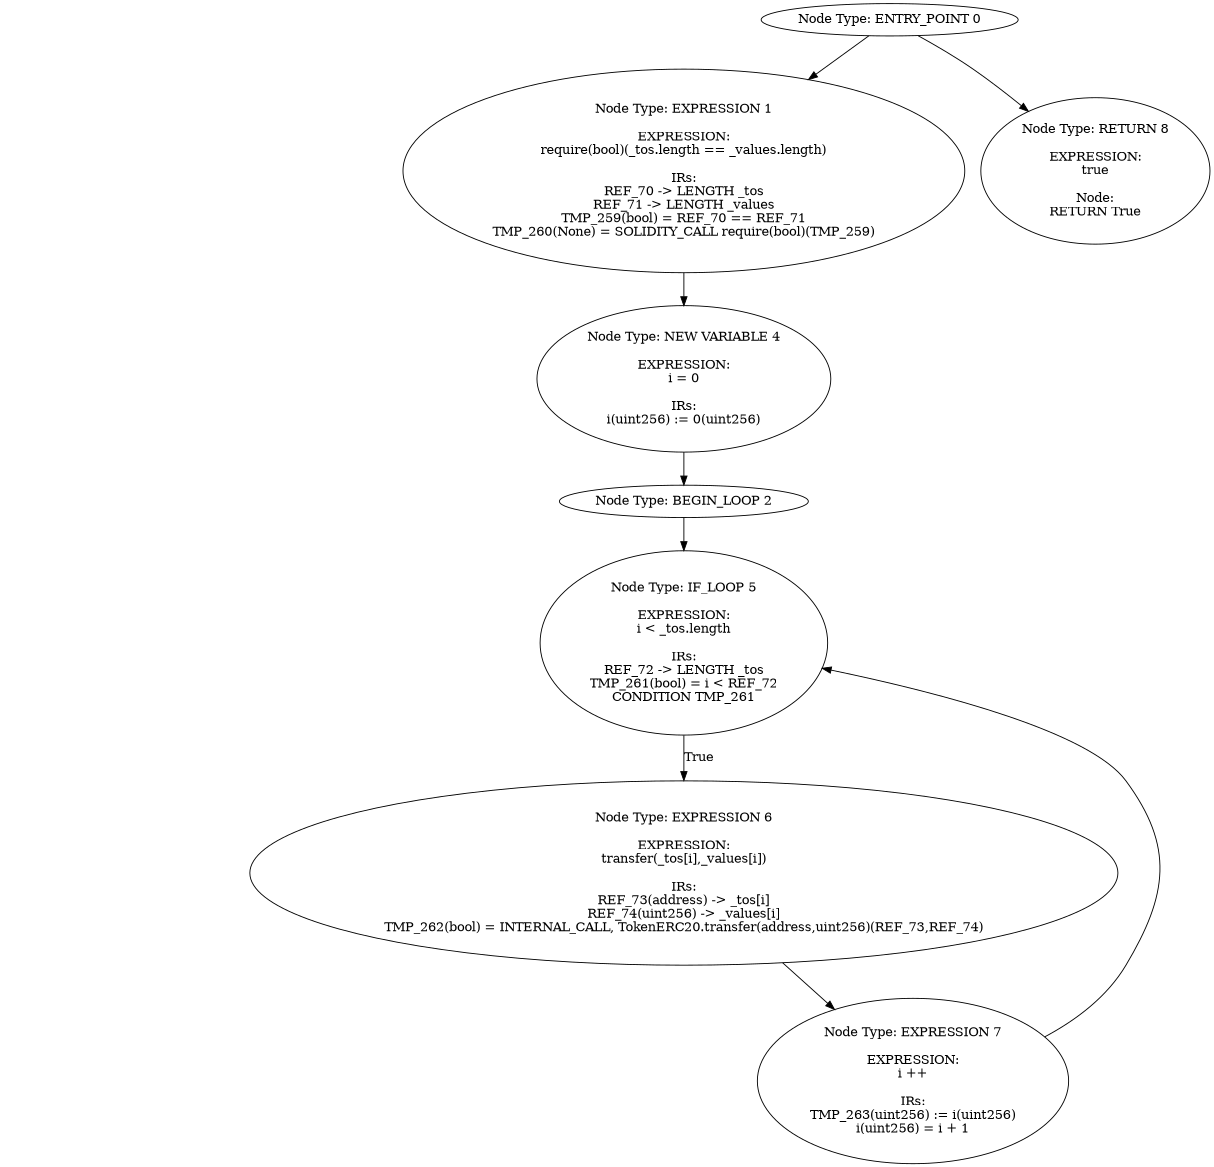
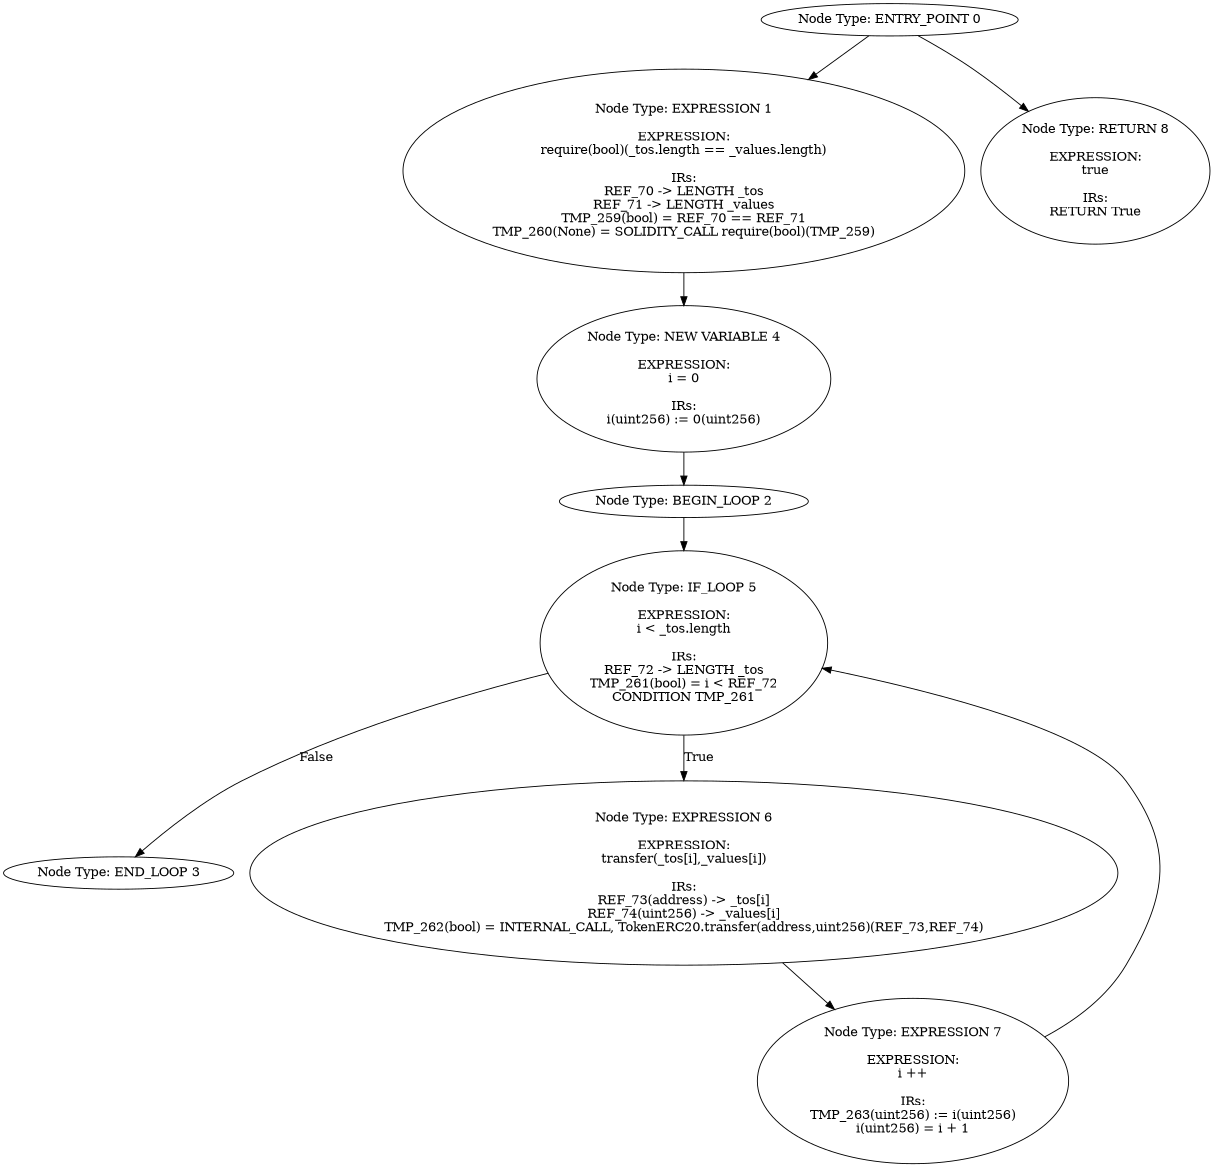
(1095, 171) -> (1095, 171)
none -> (119, 873)
